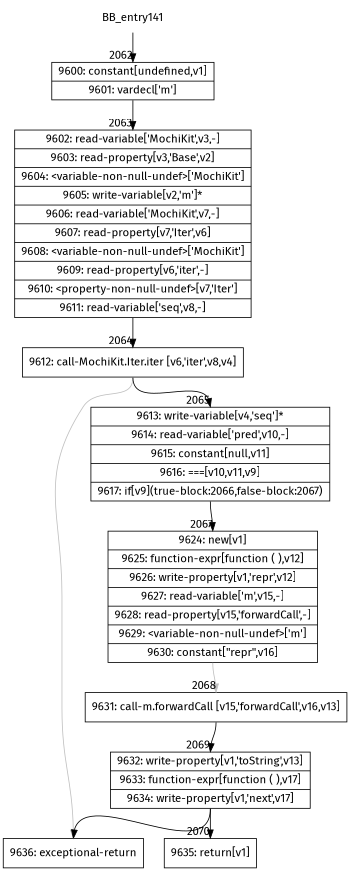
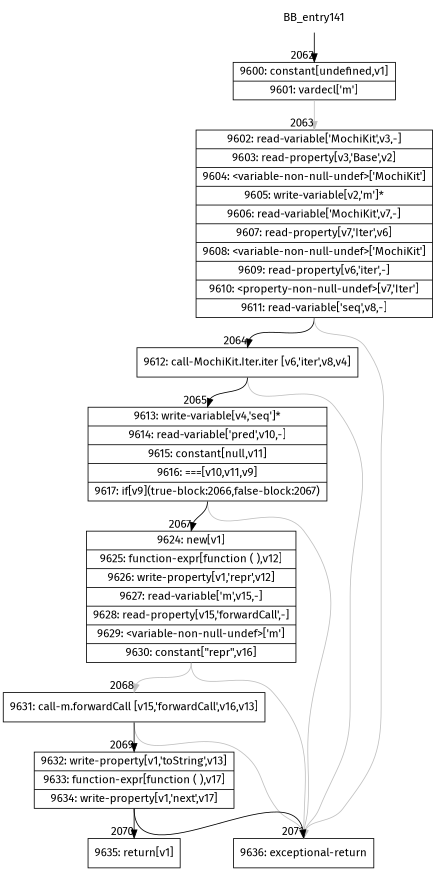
(133, 111) -> (314, 111)
none -> (381, 571)
none -> (329, 622)
none -> (288, 712)
none -> (231, 747)
